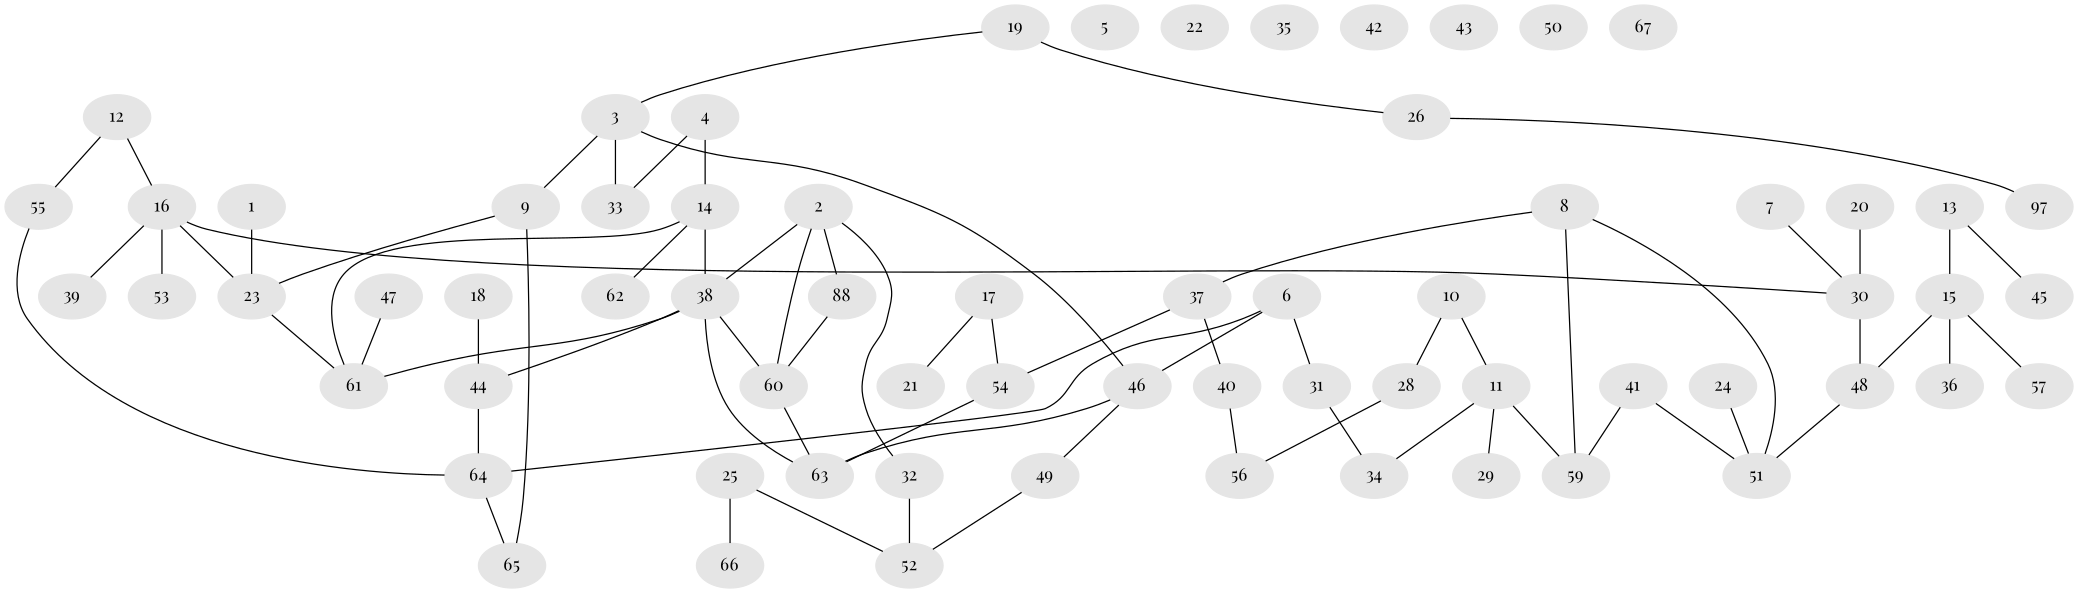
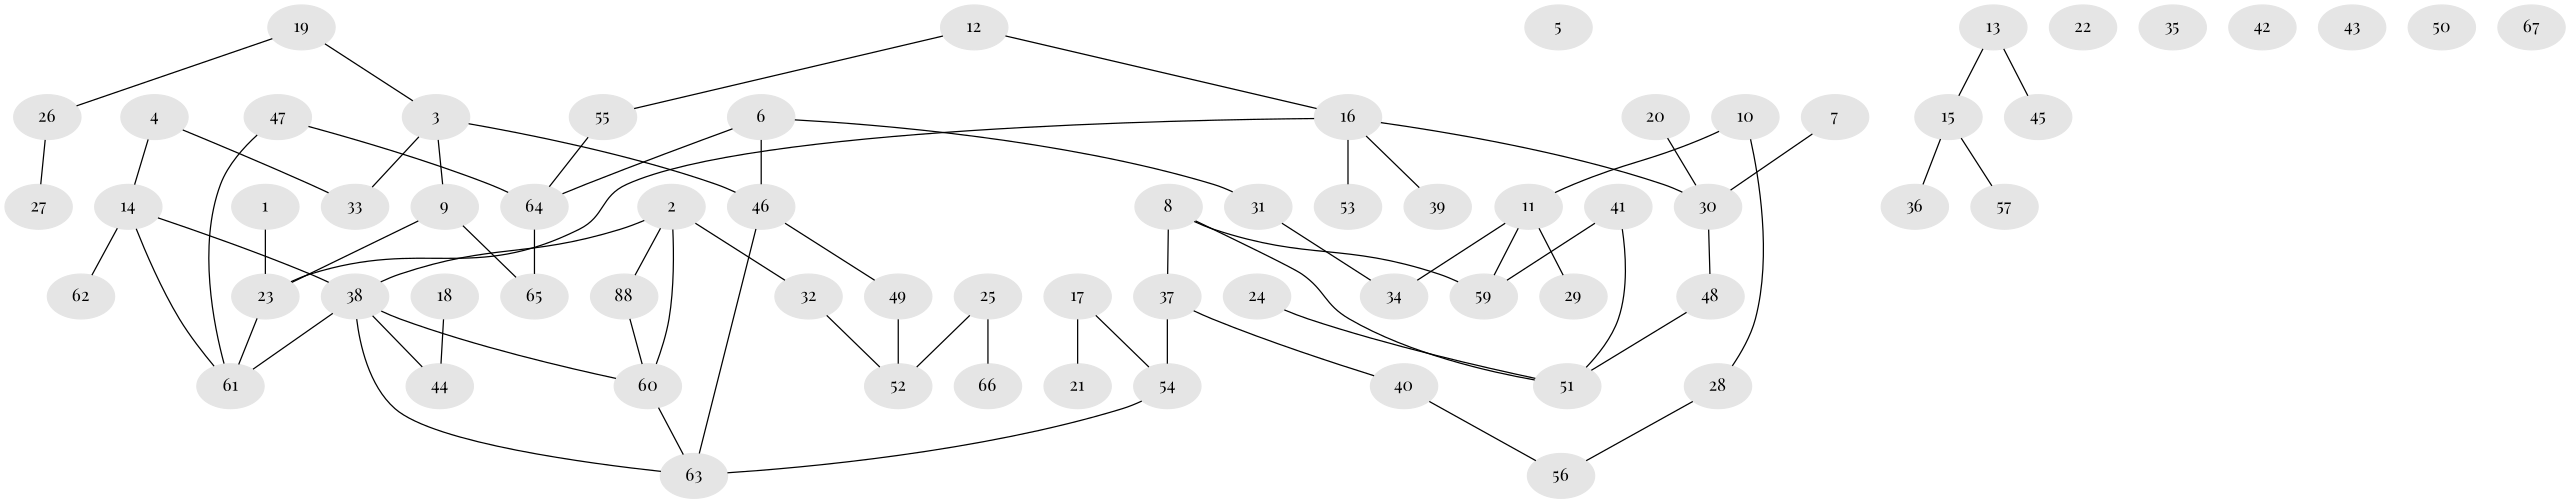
(2039, 207) -> (39, 207)
(1905, 341) -> none
(478, 431) -> (414, 158)
